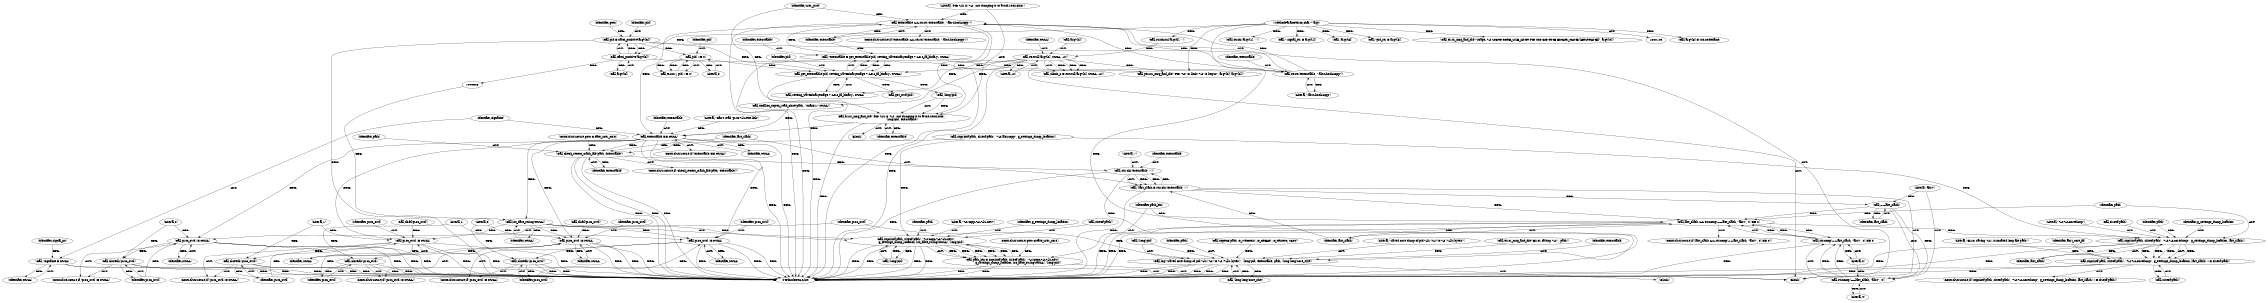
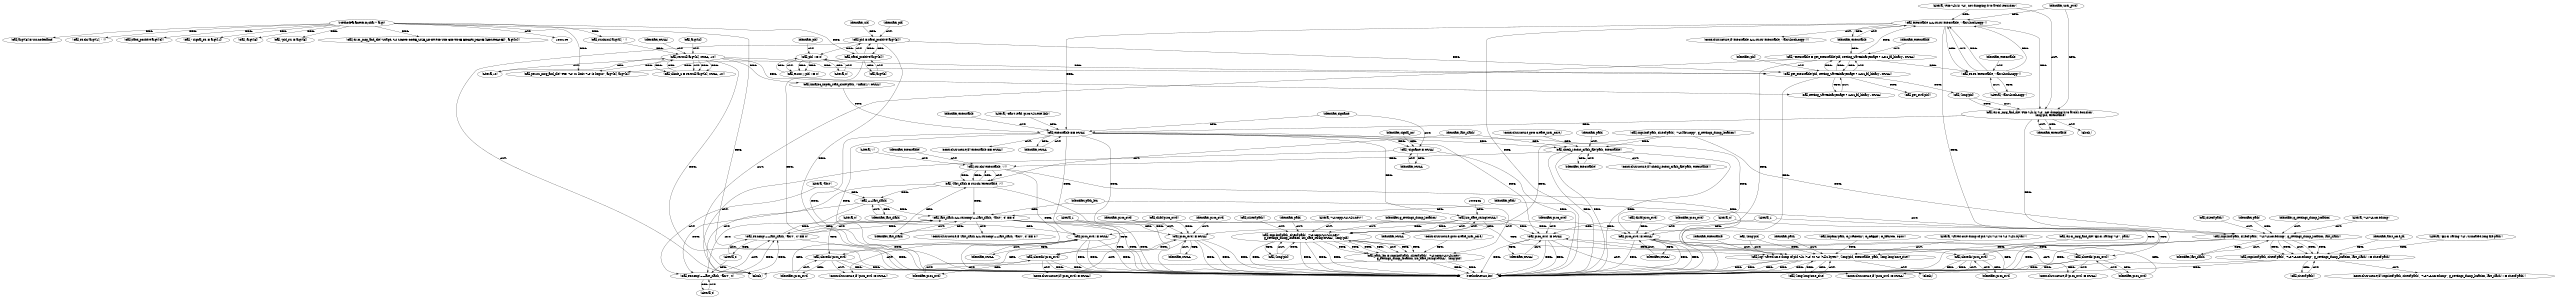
(606, 23) -> (860, 23)
none -> (144, 40)
none -> (668, 67)
(548, 71) -> (889, 258)
none -> (1251, 135)
